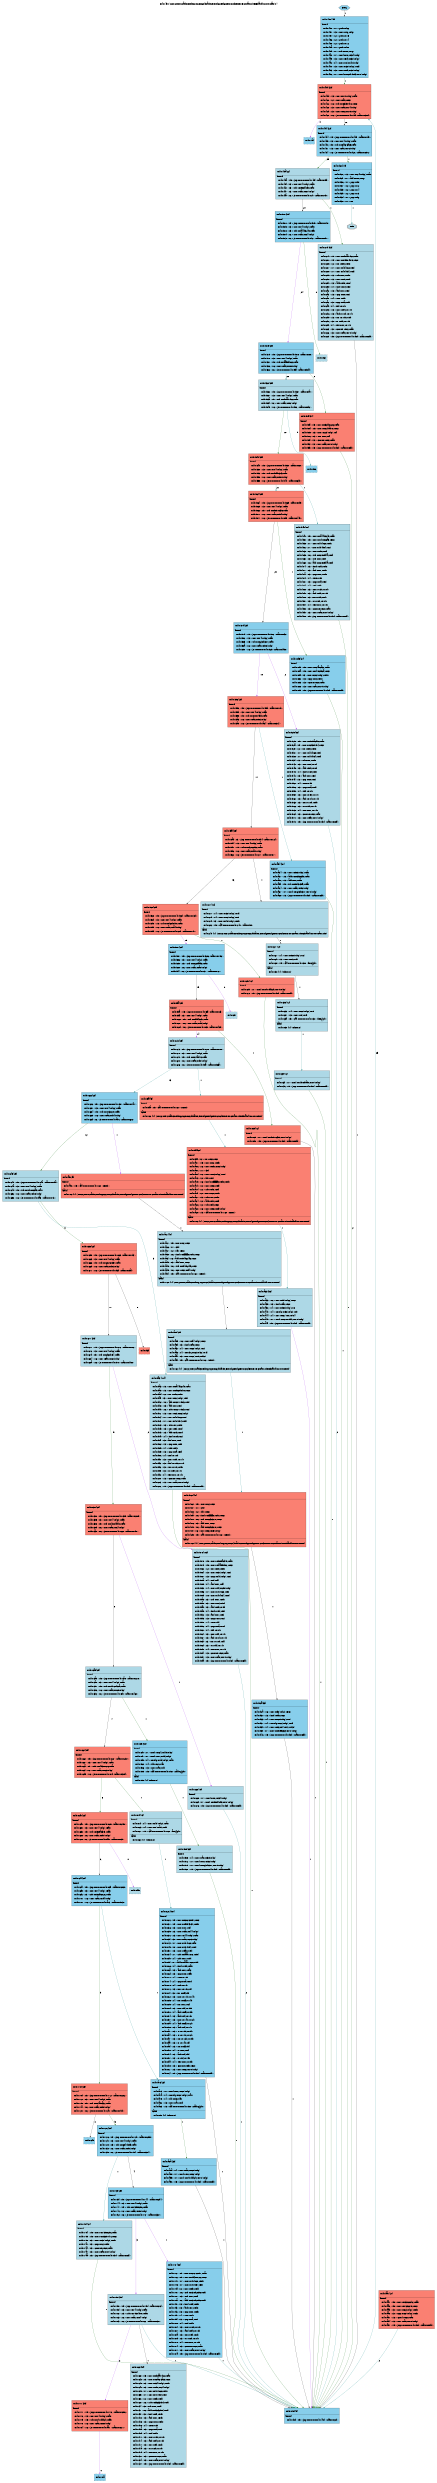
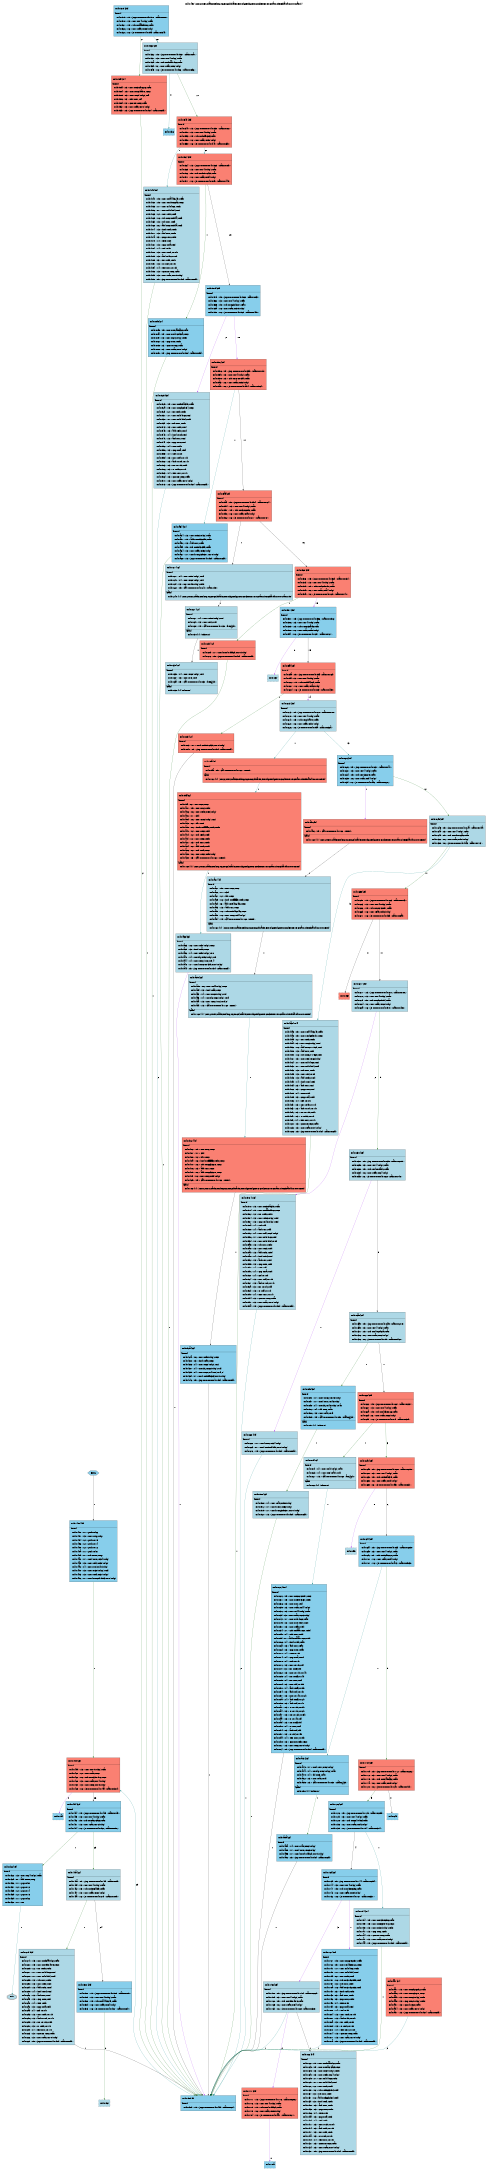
(294, 292) -> none
(302, 1080) -> none
(113, 1520) -> (377, 1165)
